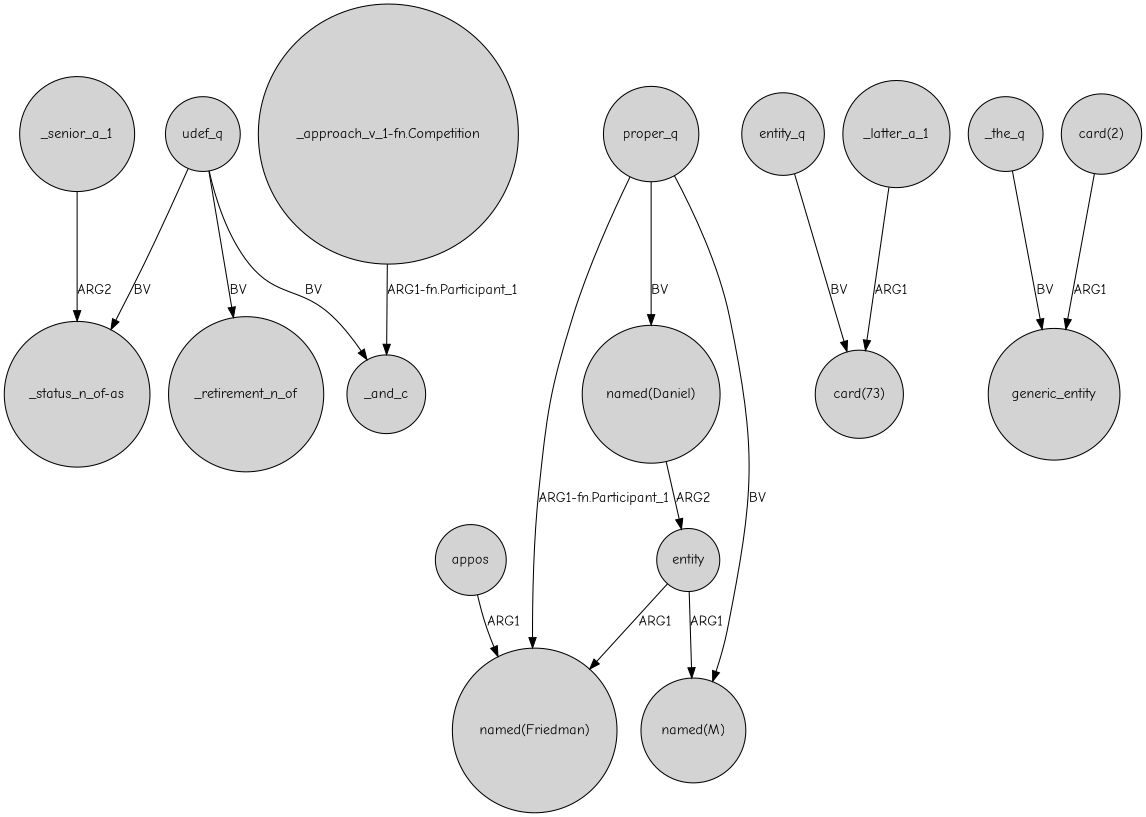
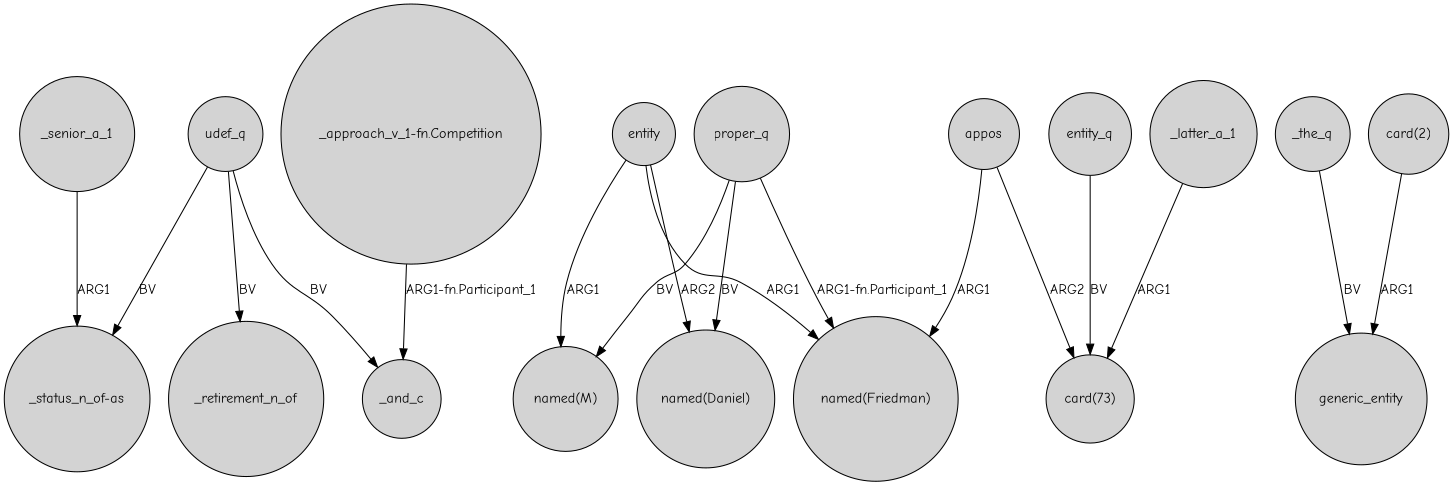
none -> (1034, 258)
(95, 290) -> (94, 290)
(673, 490) -> (672, 259)
